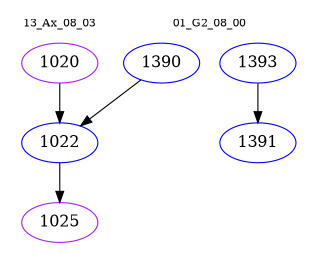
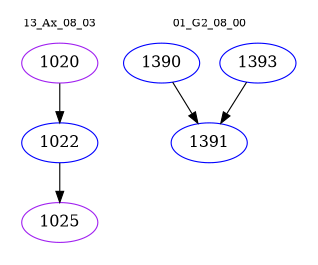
(122, 94) -> (182, 98)
